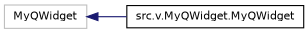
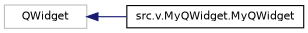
(46, 17) -> (46, 17)
